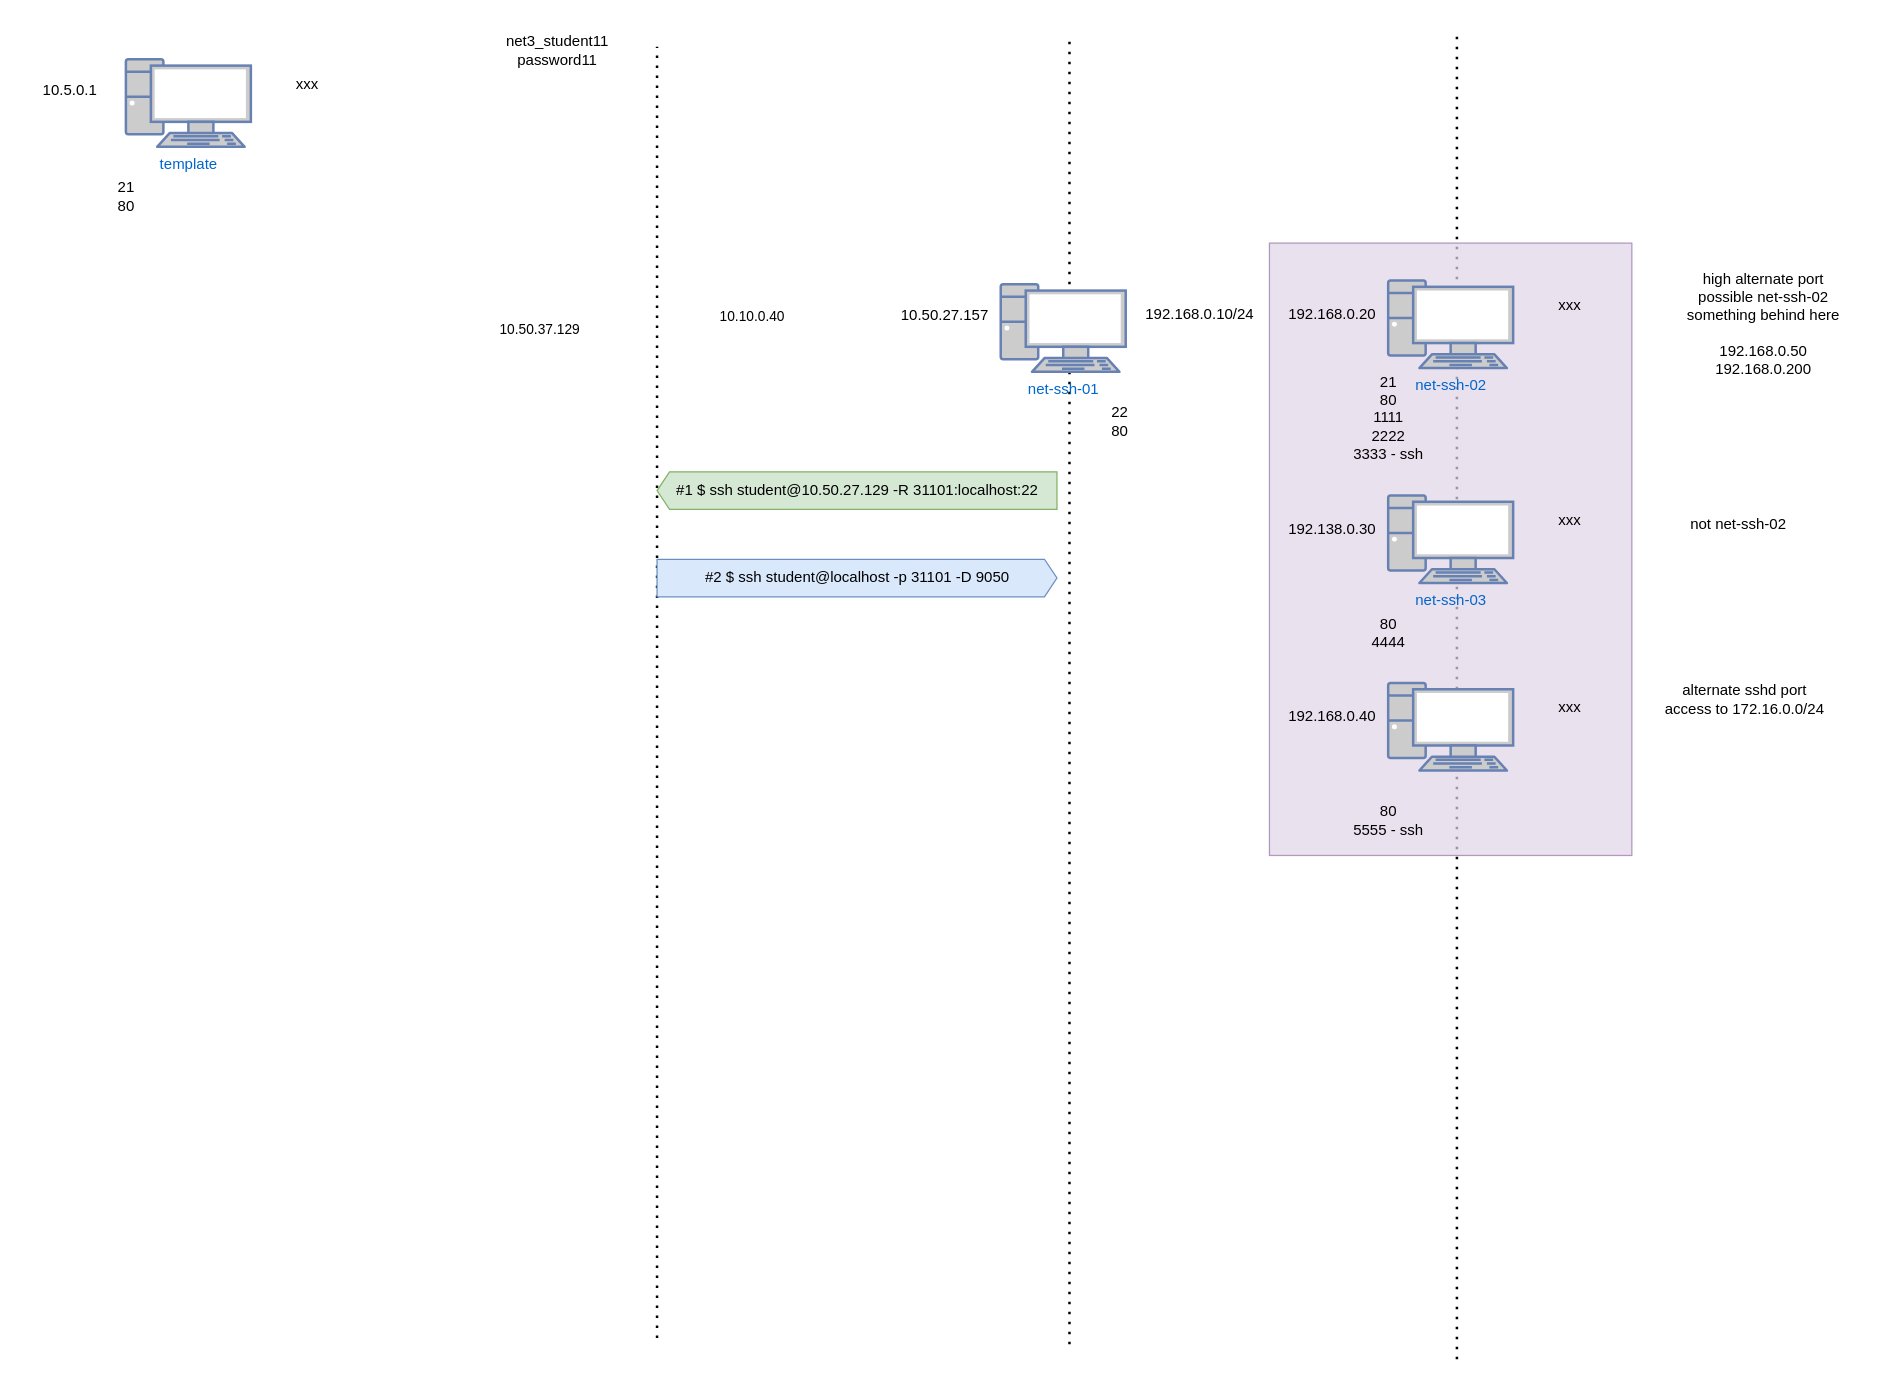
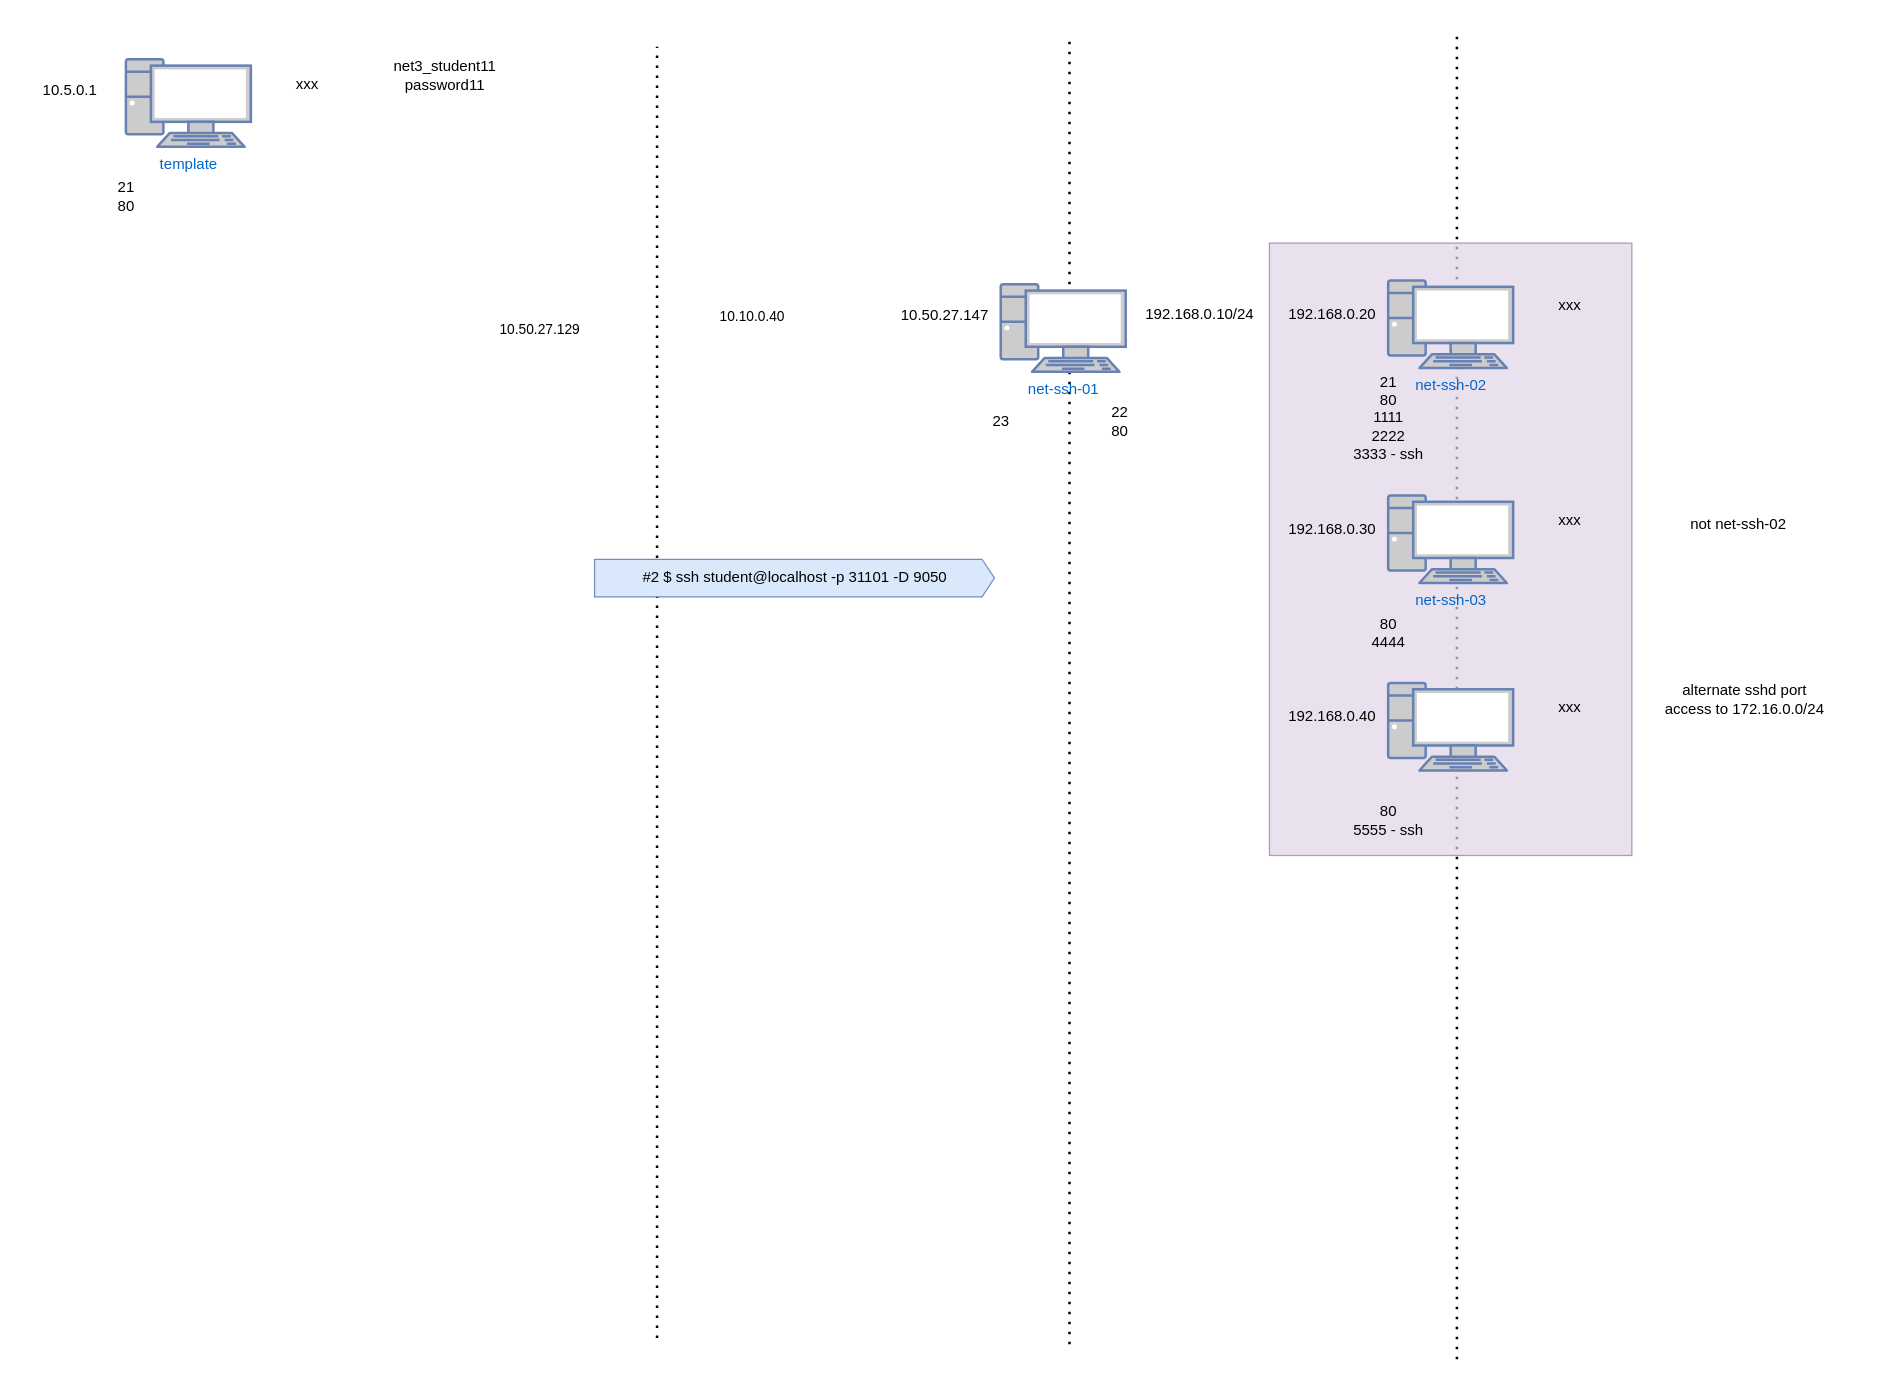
(557, 51) -> (444, 76)
(945, 316) -> (945, 316)
(1763, 324) -> none
(540, 329) -> (540, 329)
none -> (1001, 422)
(857, 491) -> none
(1333, 529) -> (1333, 529)
(857, 578) -> (794, 578)
